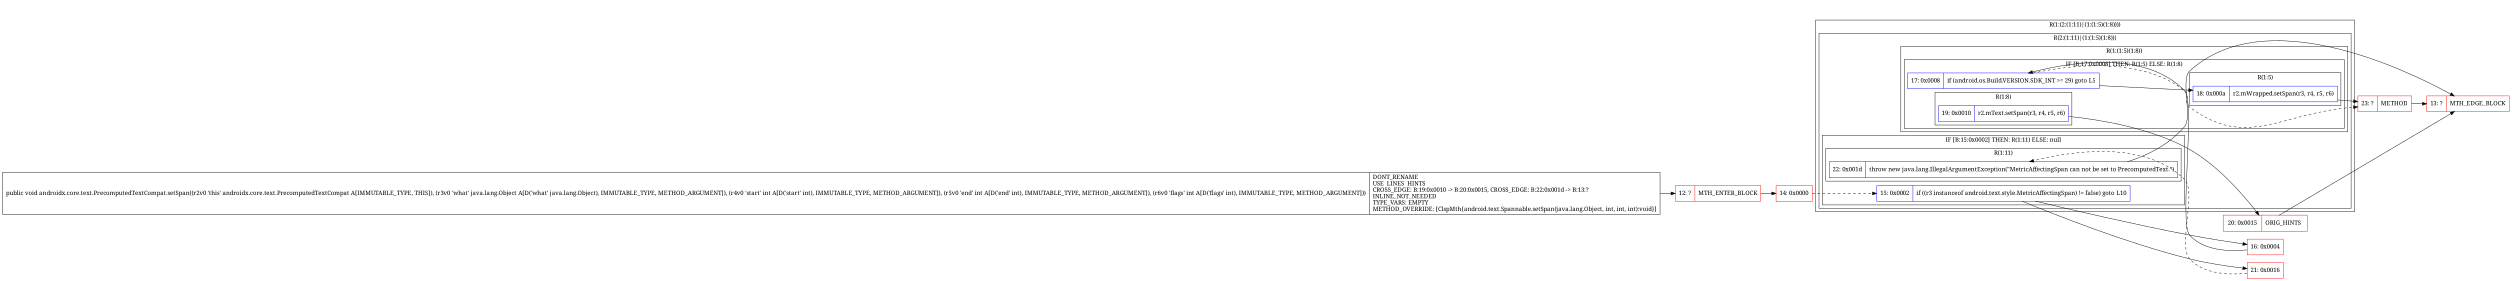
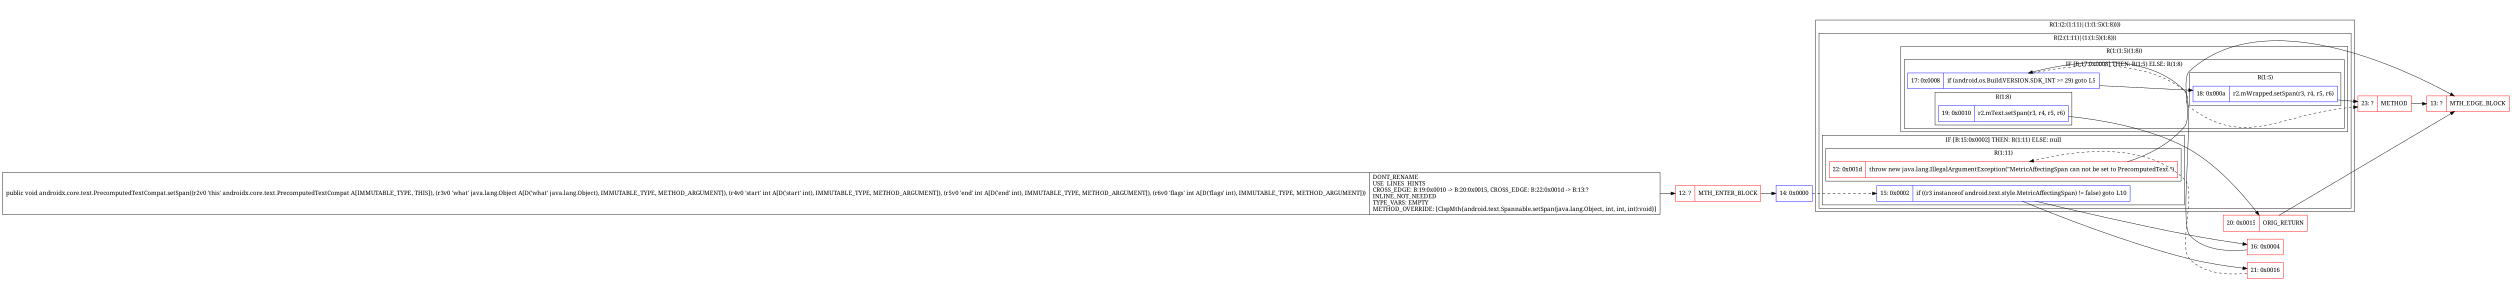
(2003, 170) -> (2003, 170)
(1794, 193) -> (1794, 193)
(2283, 223) -> (2283, 223)
